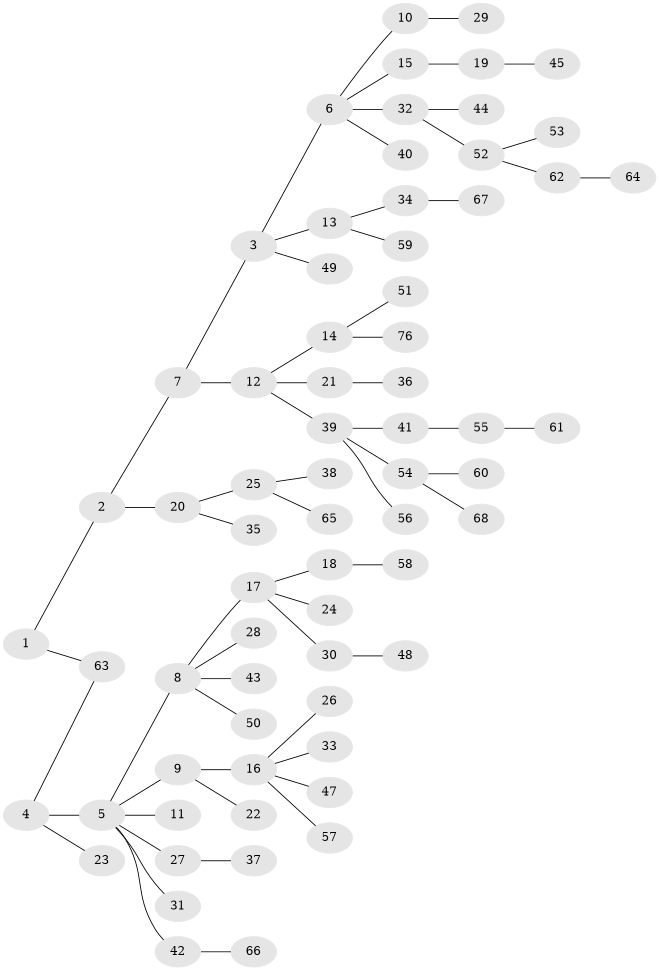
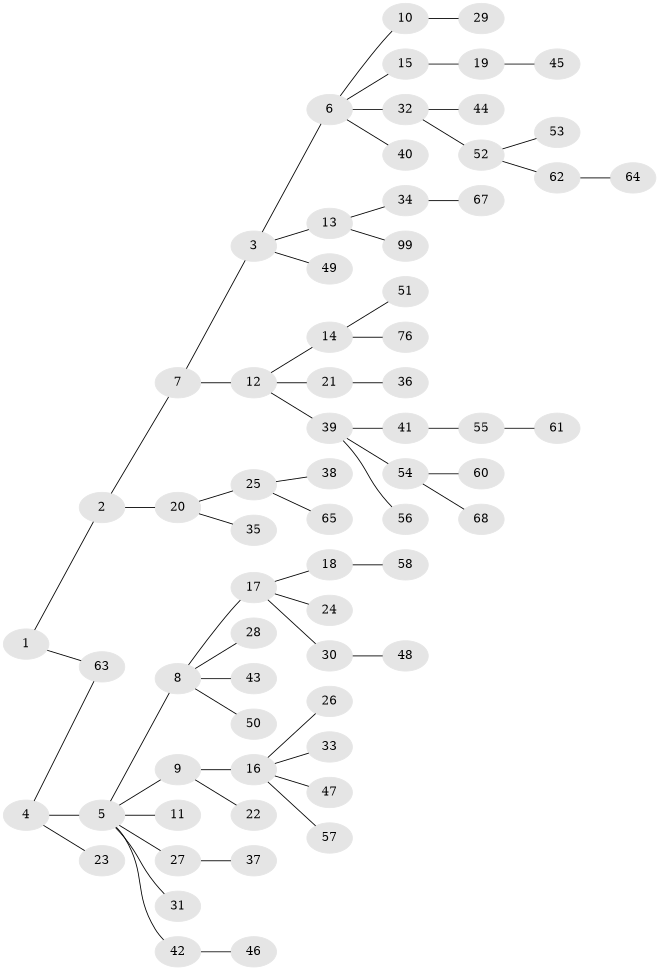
(406, 246) -> (406, 246)
(254, 952) -> (254, 952)
